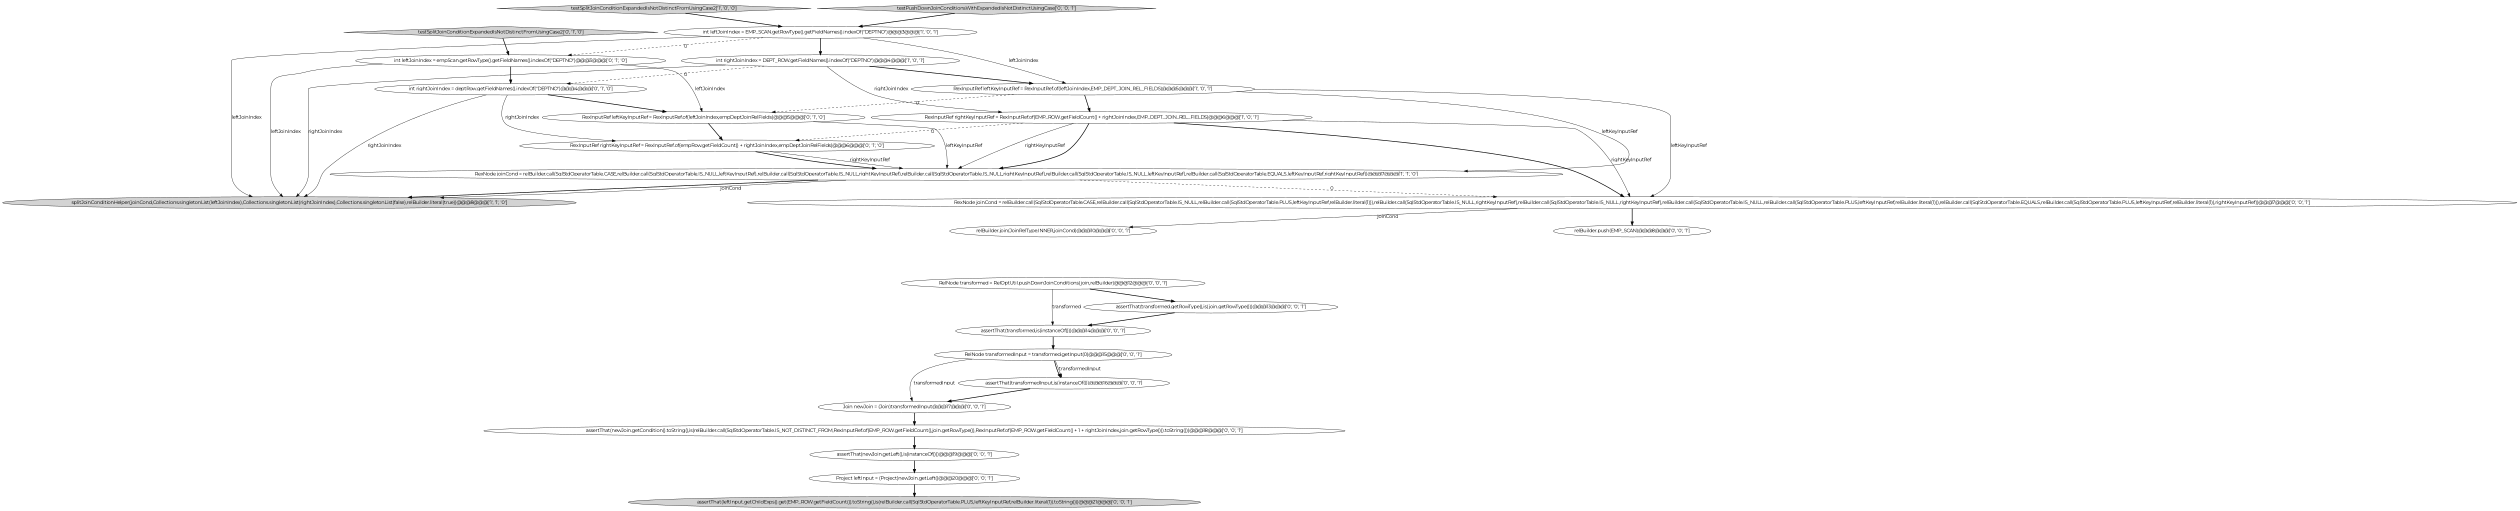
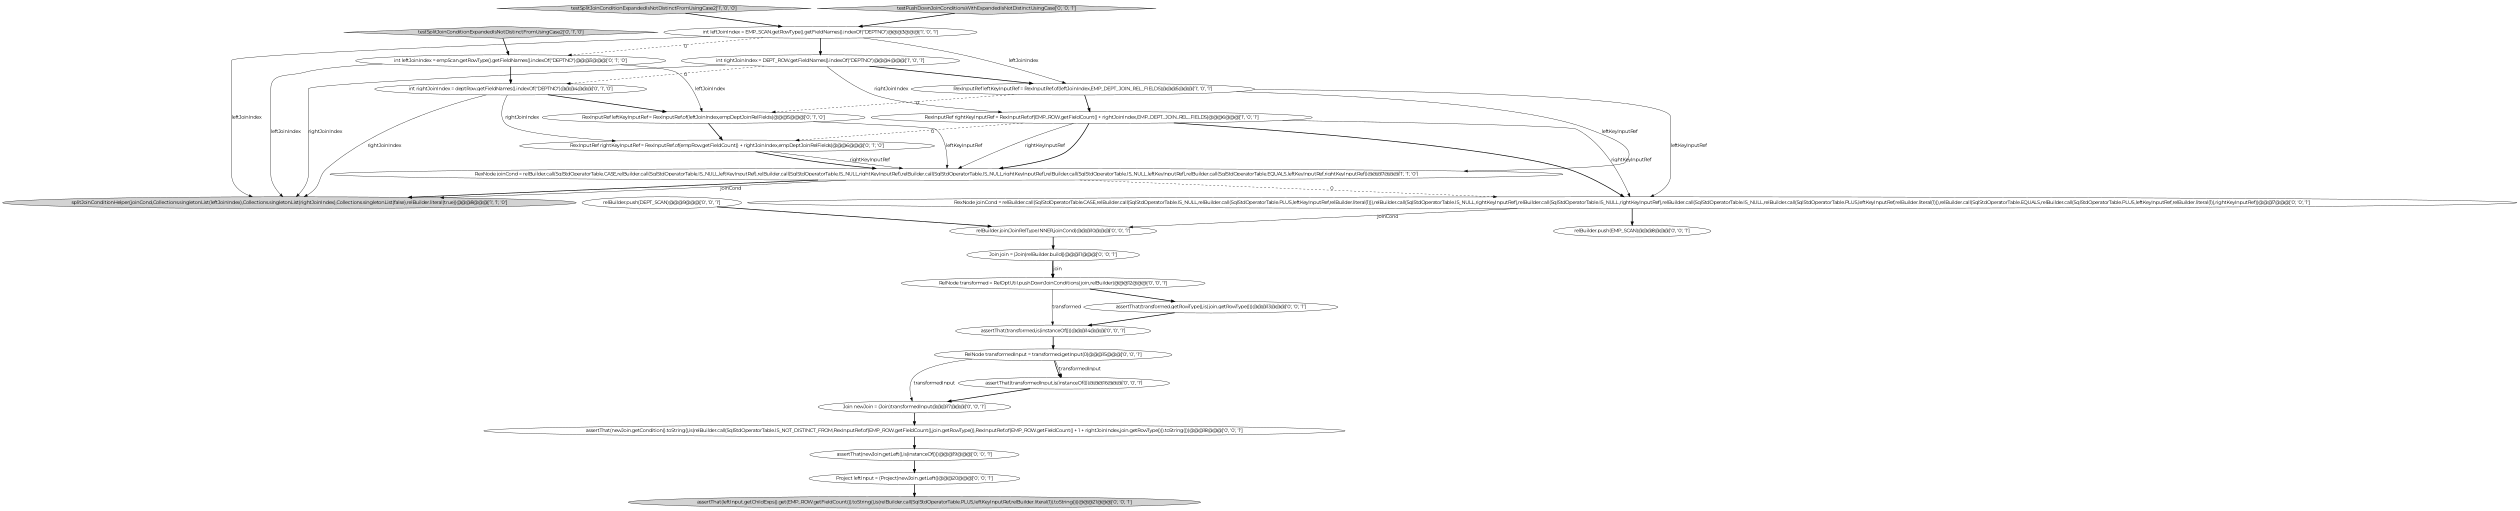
none -> (662, 203)
none -> (1053, 255)
